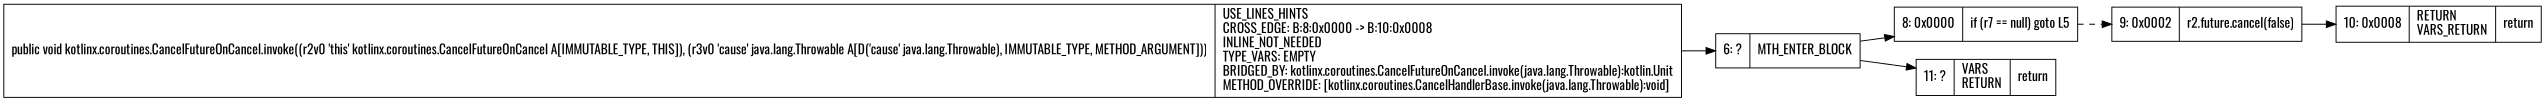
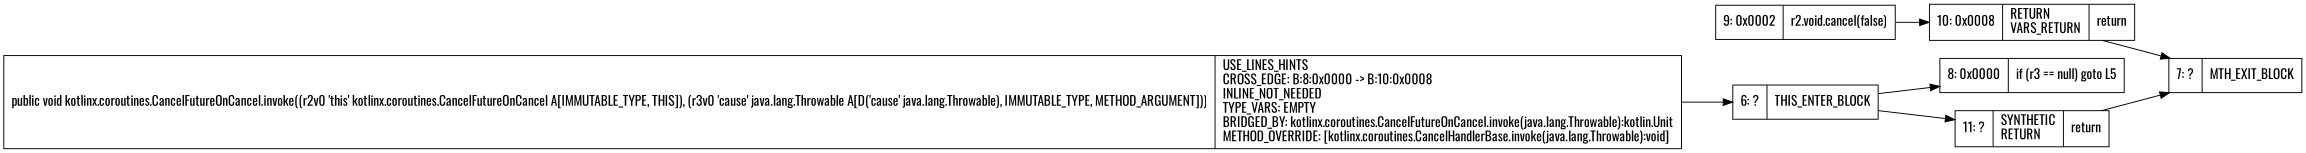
(2020, 24) -> (2066, 75)
(2090, 24) -> none
(2241, 24) -> (1839, 22)
(1805, 50) -> (1823, 102)
(1975, 70) -> (2028, 121)
none -> (2235, 76)
